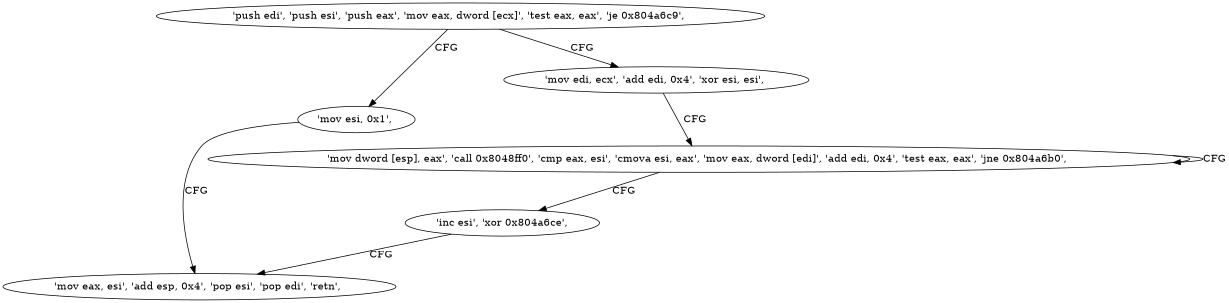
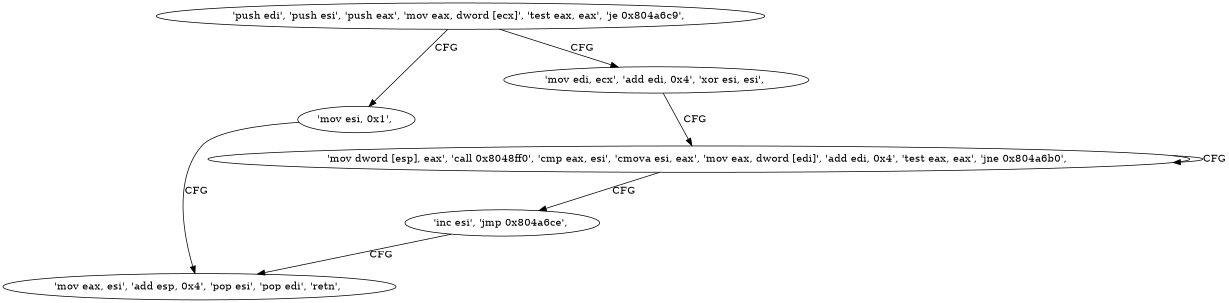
(502, 223) -> (502, 223)
